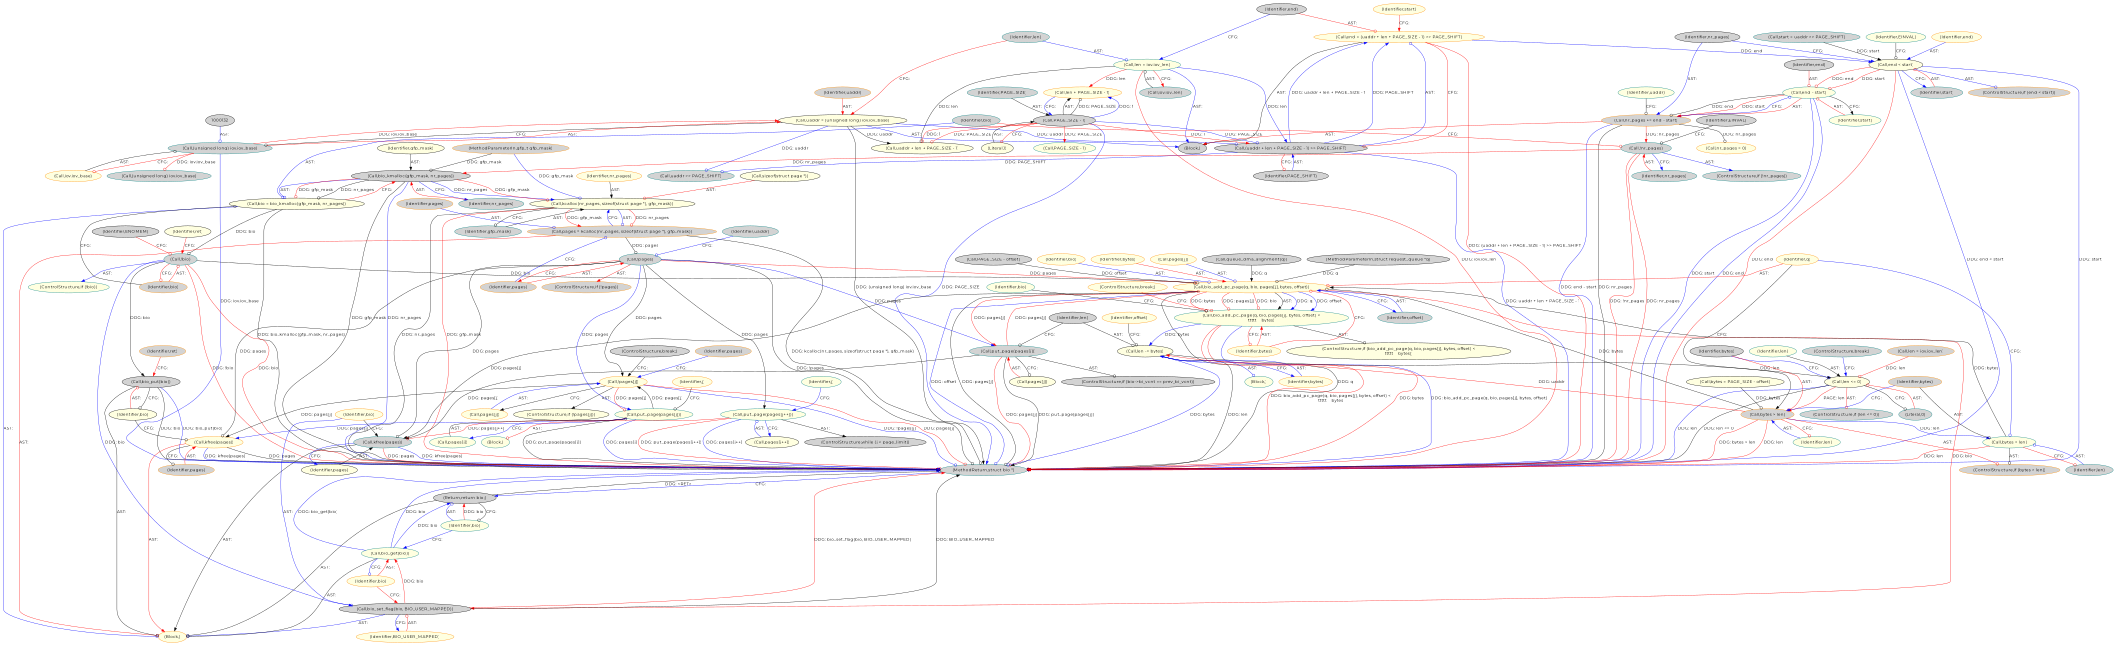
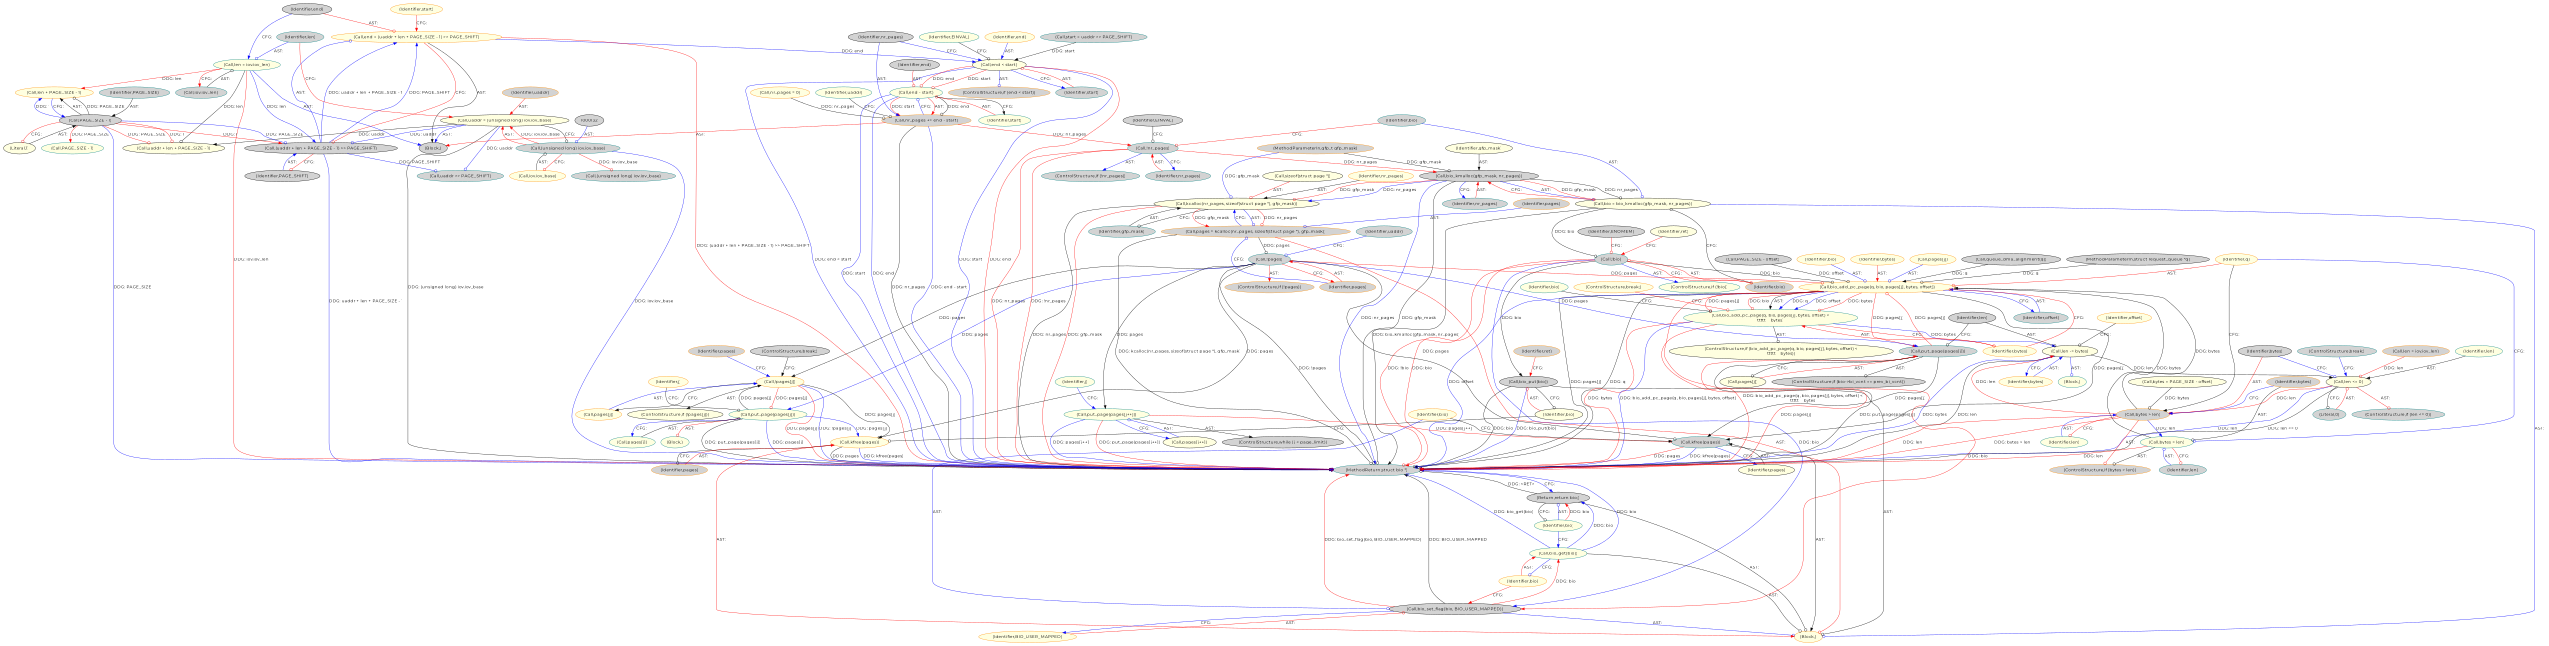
(1702, 128) -> (836, 112)
(1552, 382) -> (1986, 382)
(1834, 398) -> (2286, 398)
